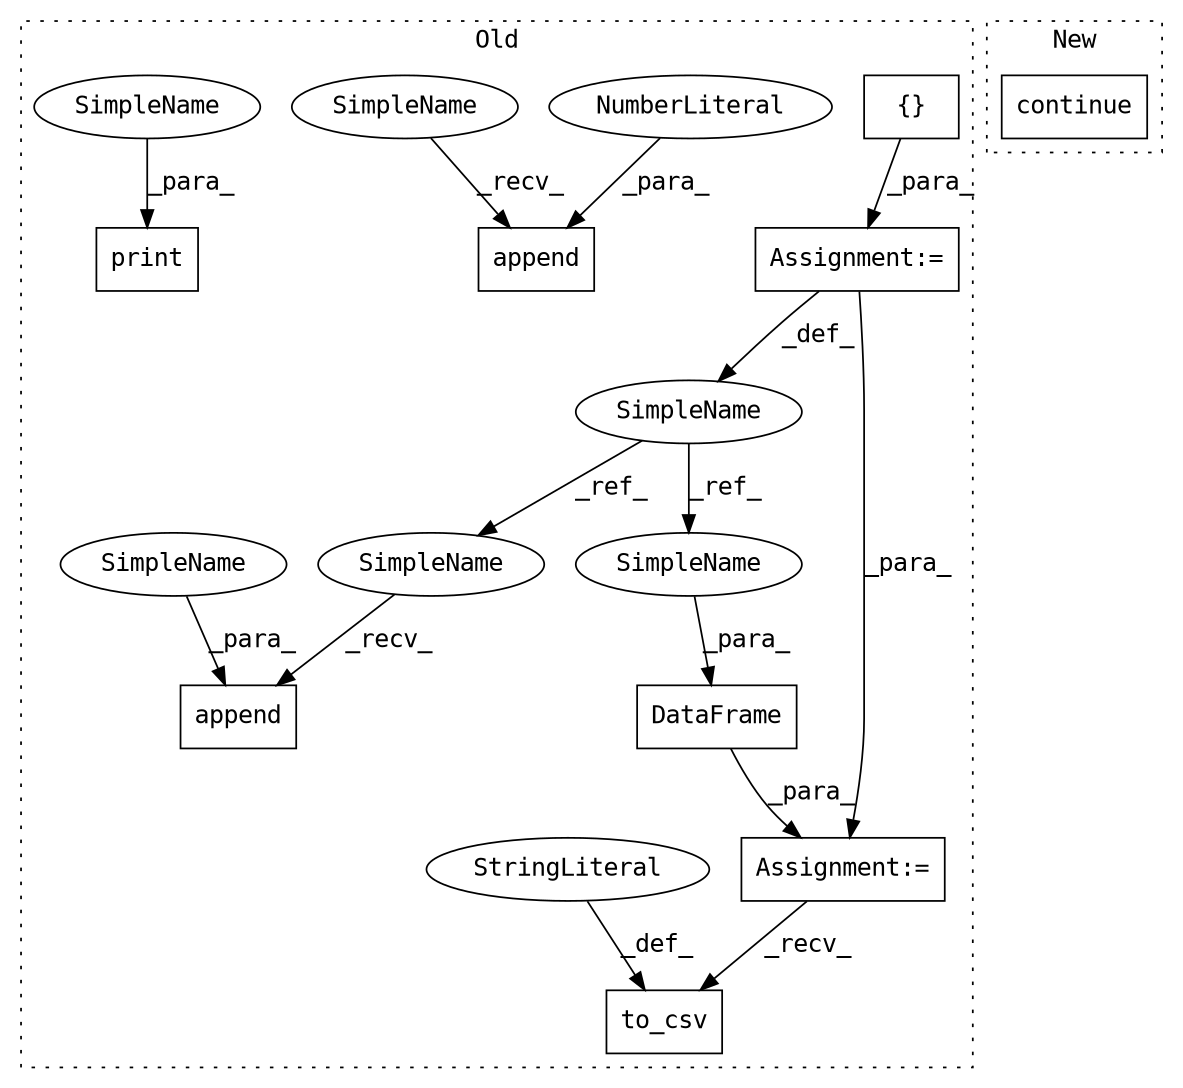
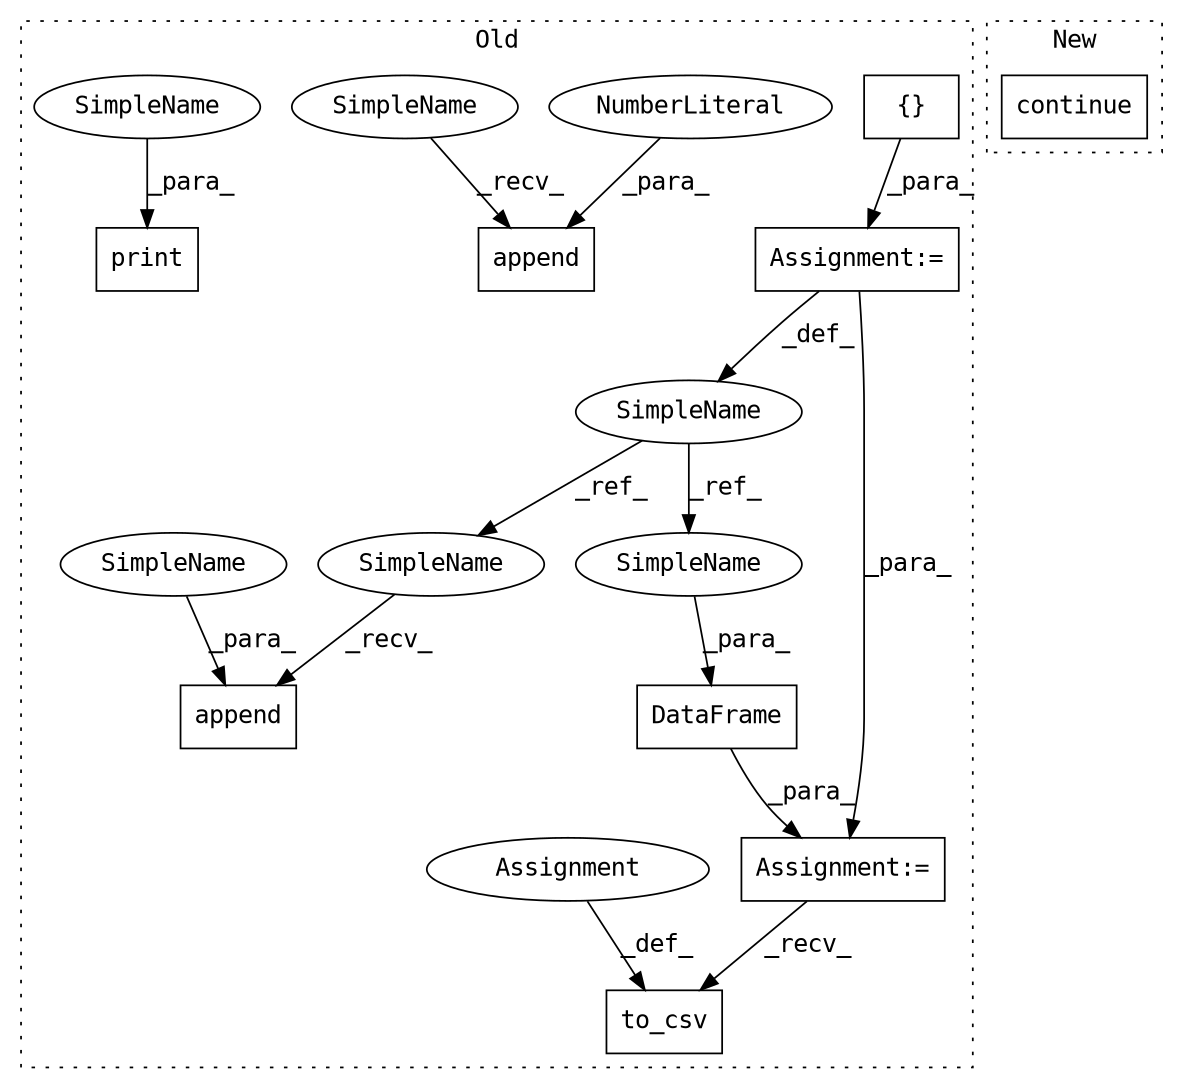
(568, 869) -> (568, 869)
